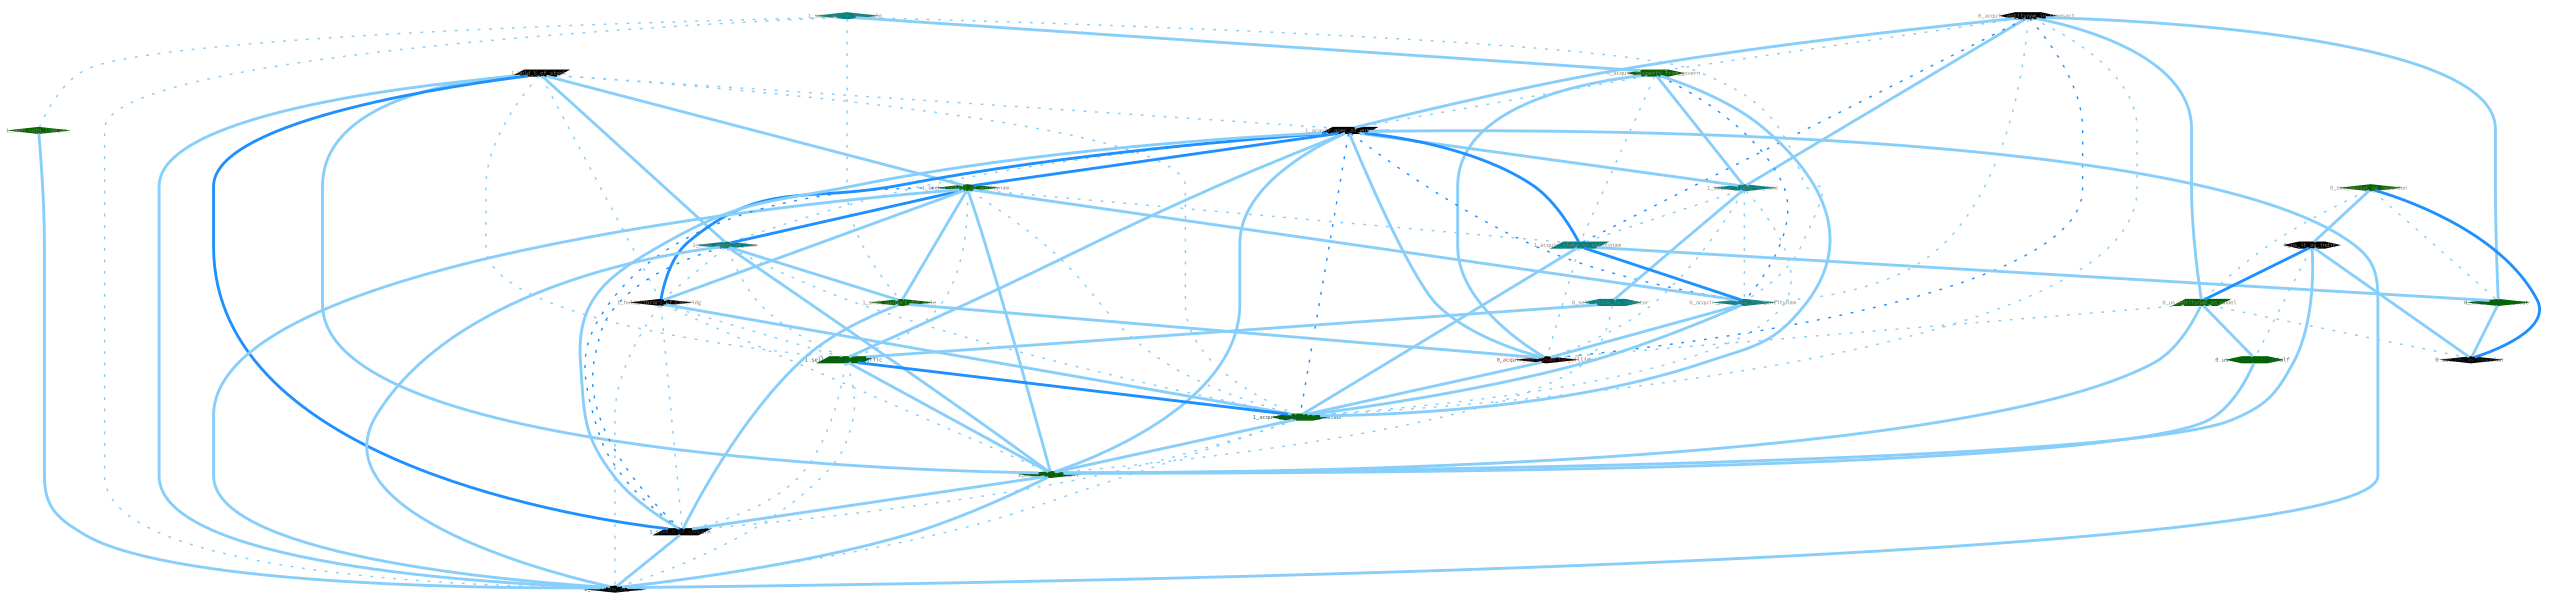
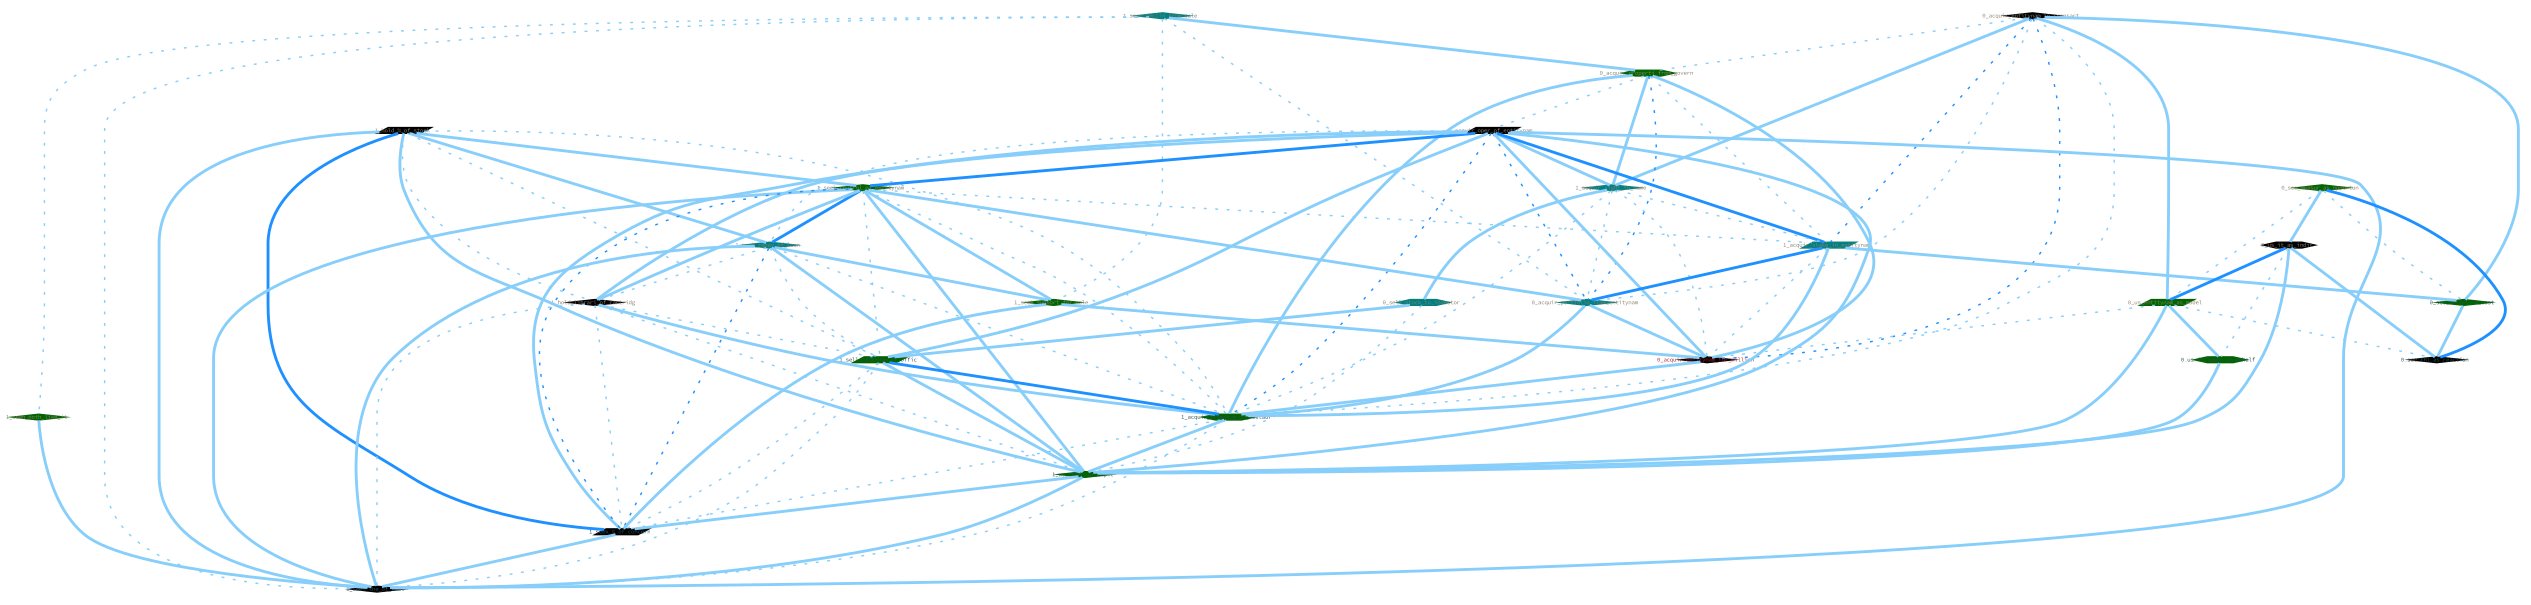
(2028, 16) -> (2032, 16)
(1583, 76) -> none
(945, 102) -> none
(970, 173) -> (1016, 155)
